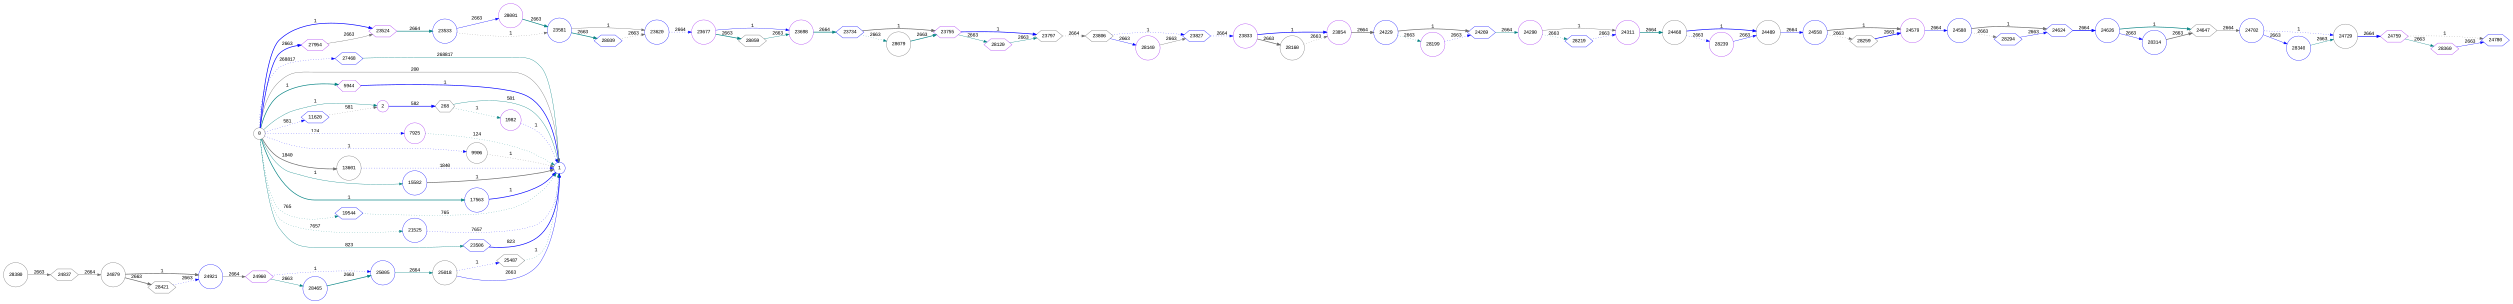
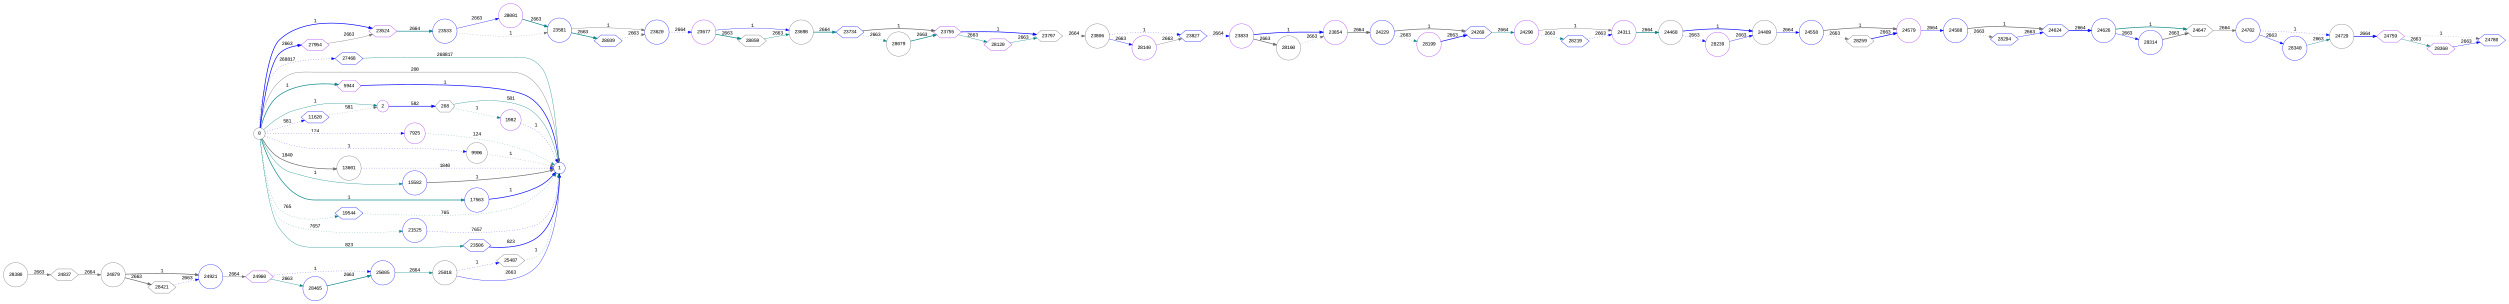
(801, 32) -> (801, 32)
(1099, 36) -> (1097, 36)
(1456, 39) -> (1452, 39)
